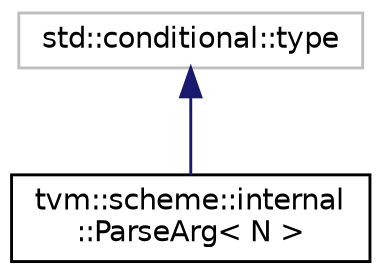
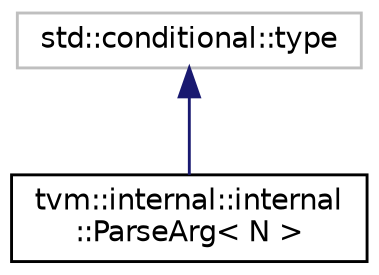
(191, 218) -> (189, 218)
